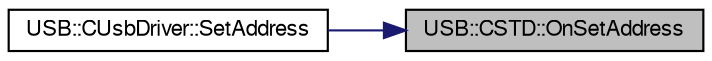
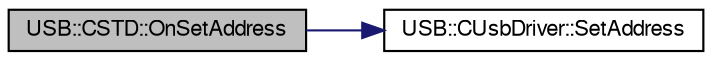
(356, 30) -> (334, 30)
